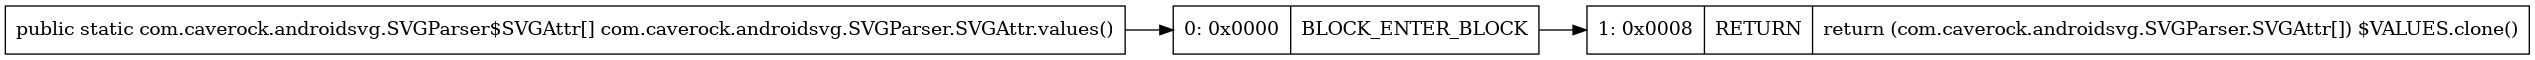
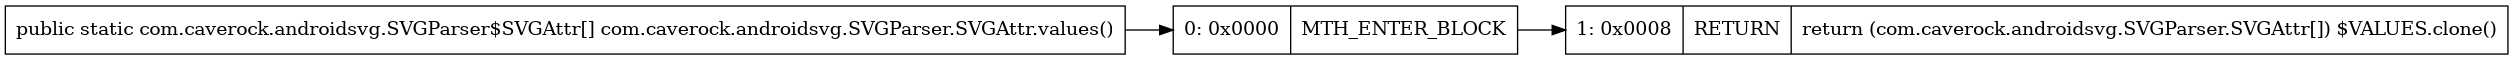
(1415, 29) -> (1404, 29)
